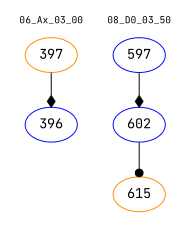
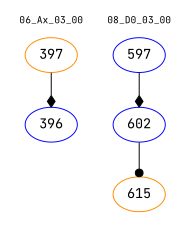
(140, 21) -> (140, 21)
